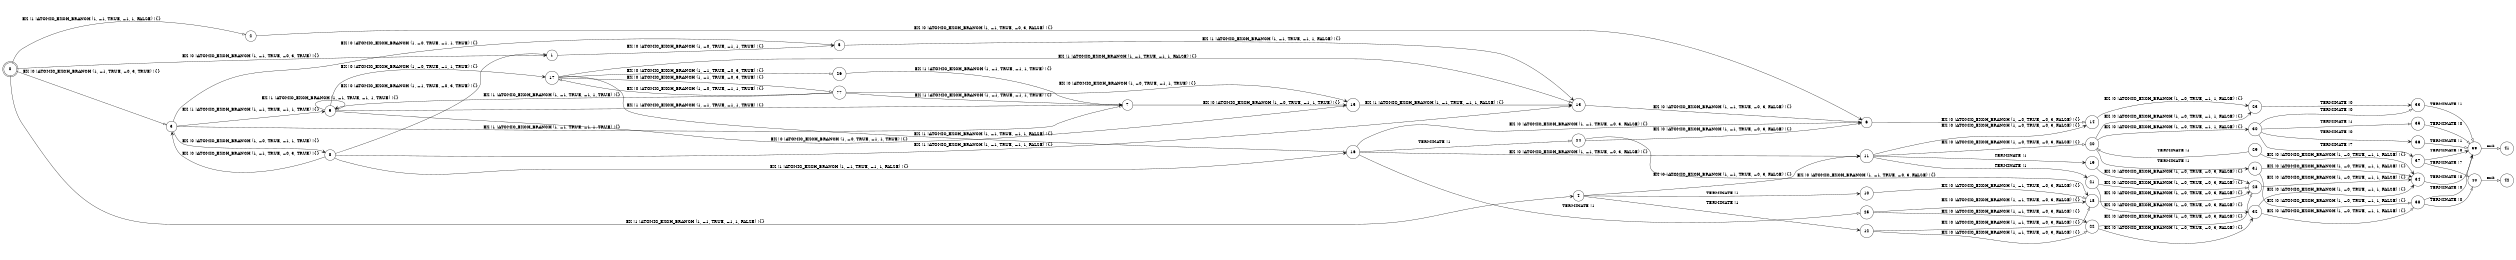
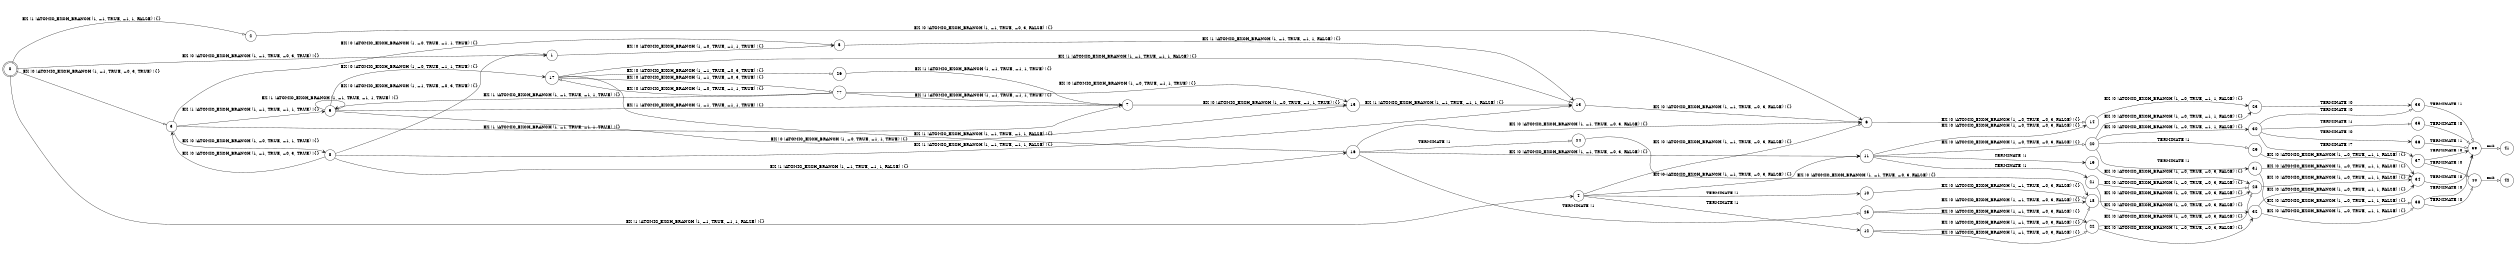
(1722, 136) -> (1721, 158)
(2174, 157) -> (2172, 142)
(2446, 163) -> (2446, 163)
